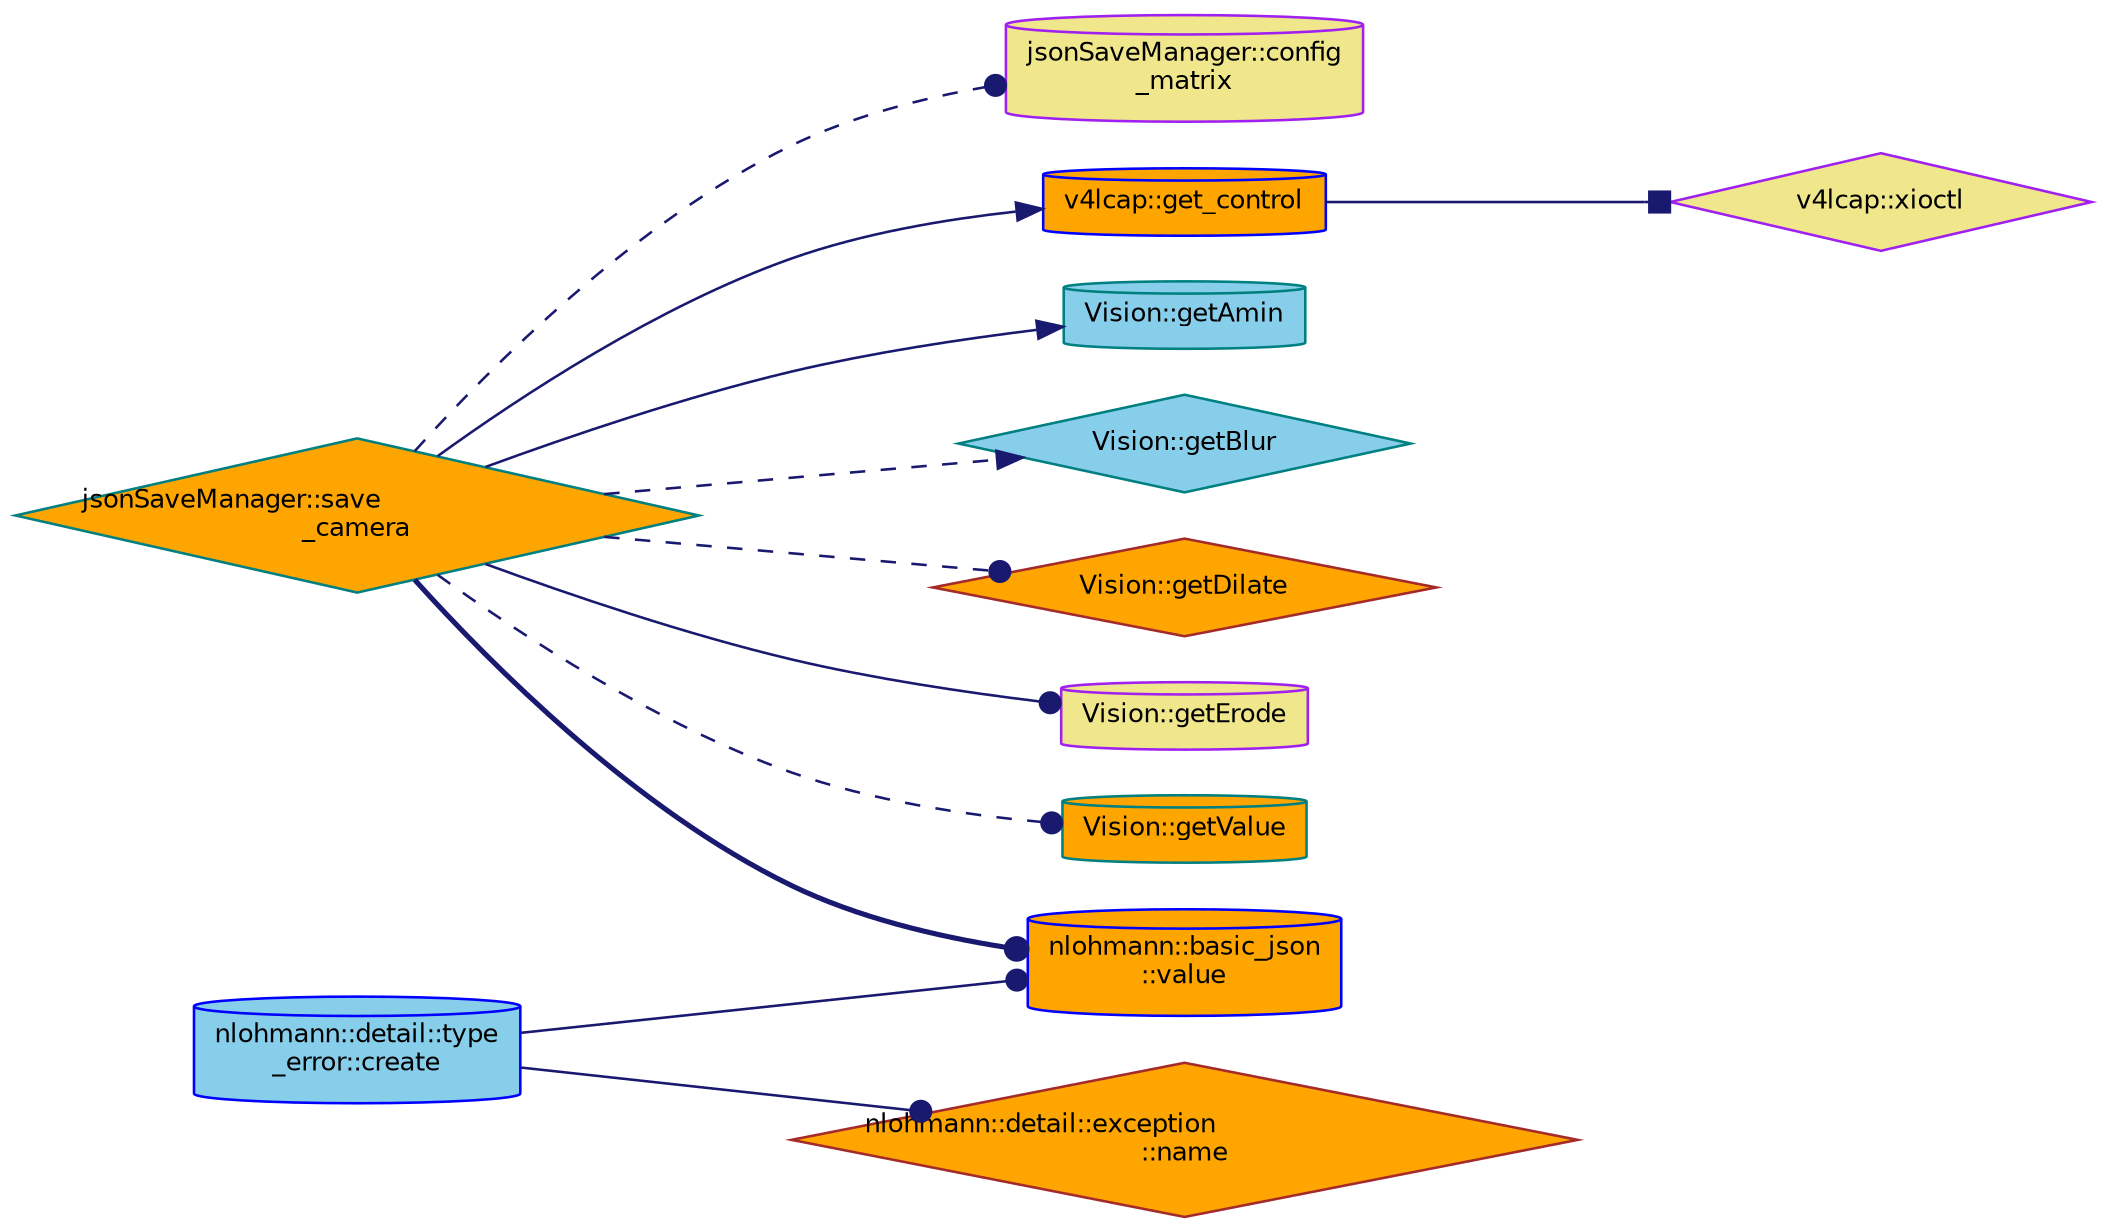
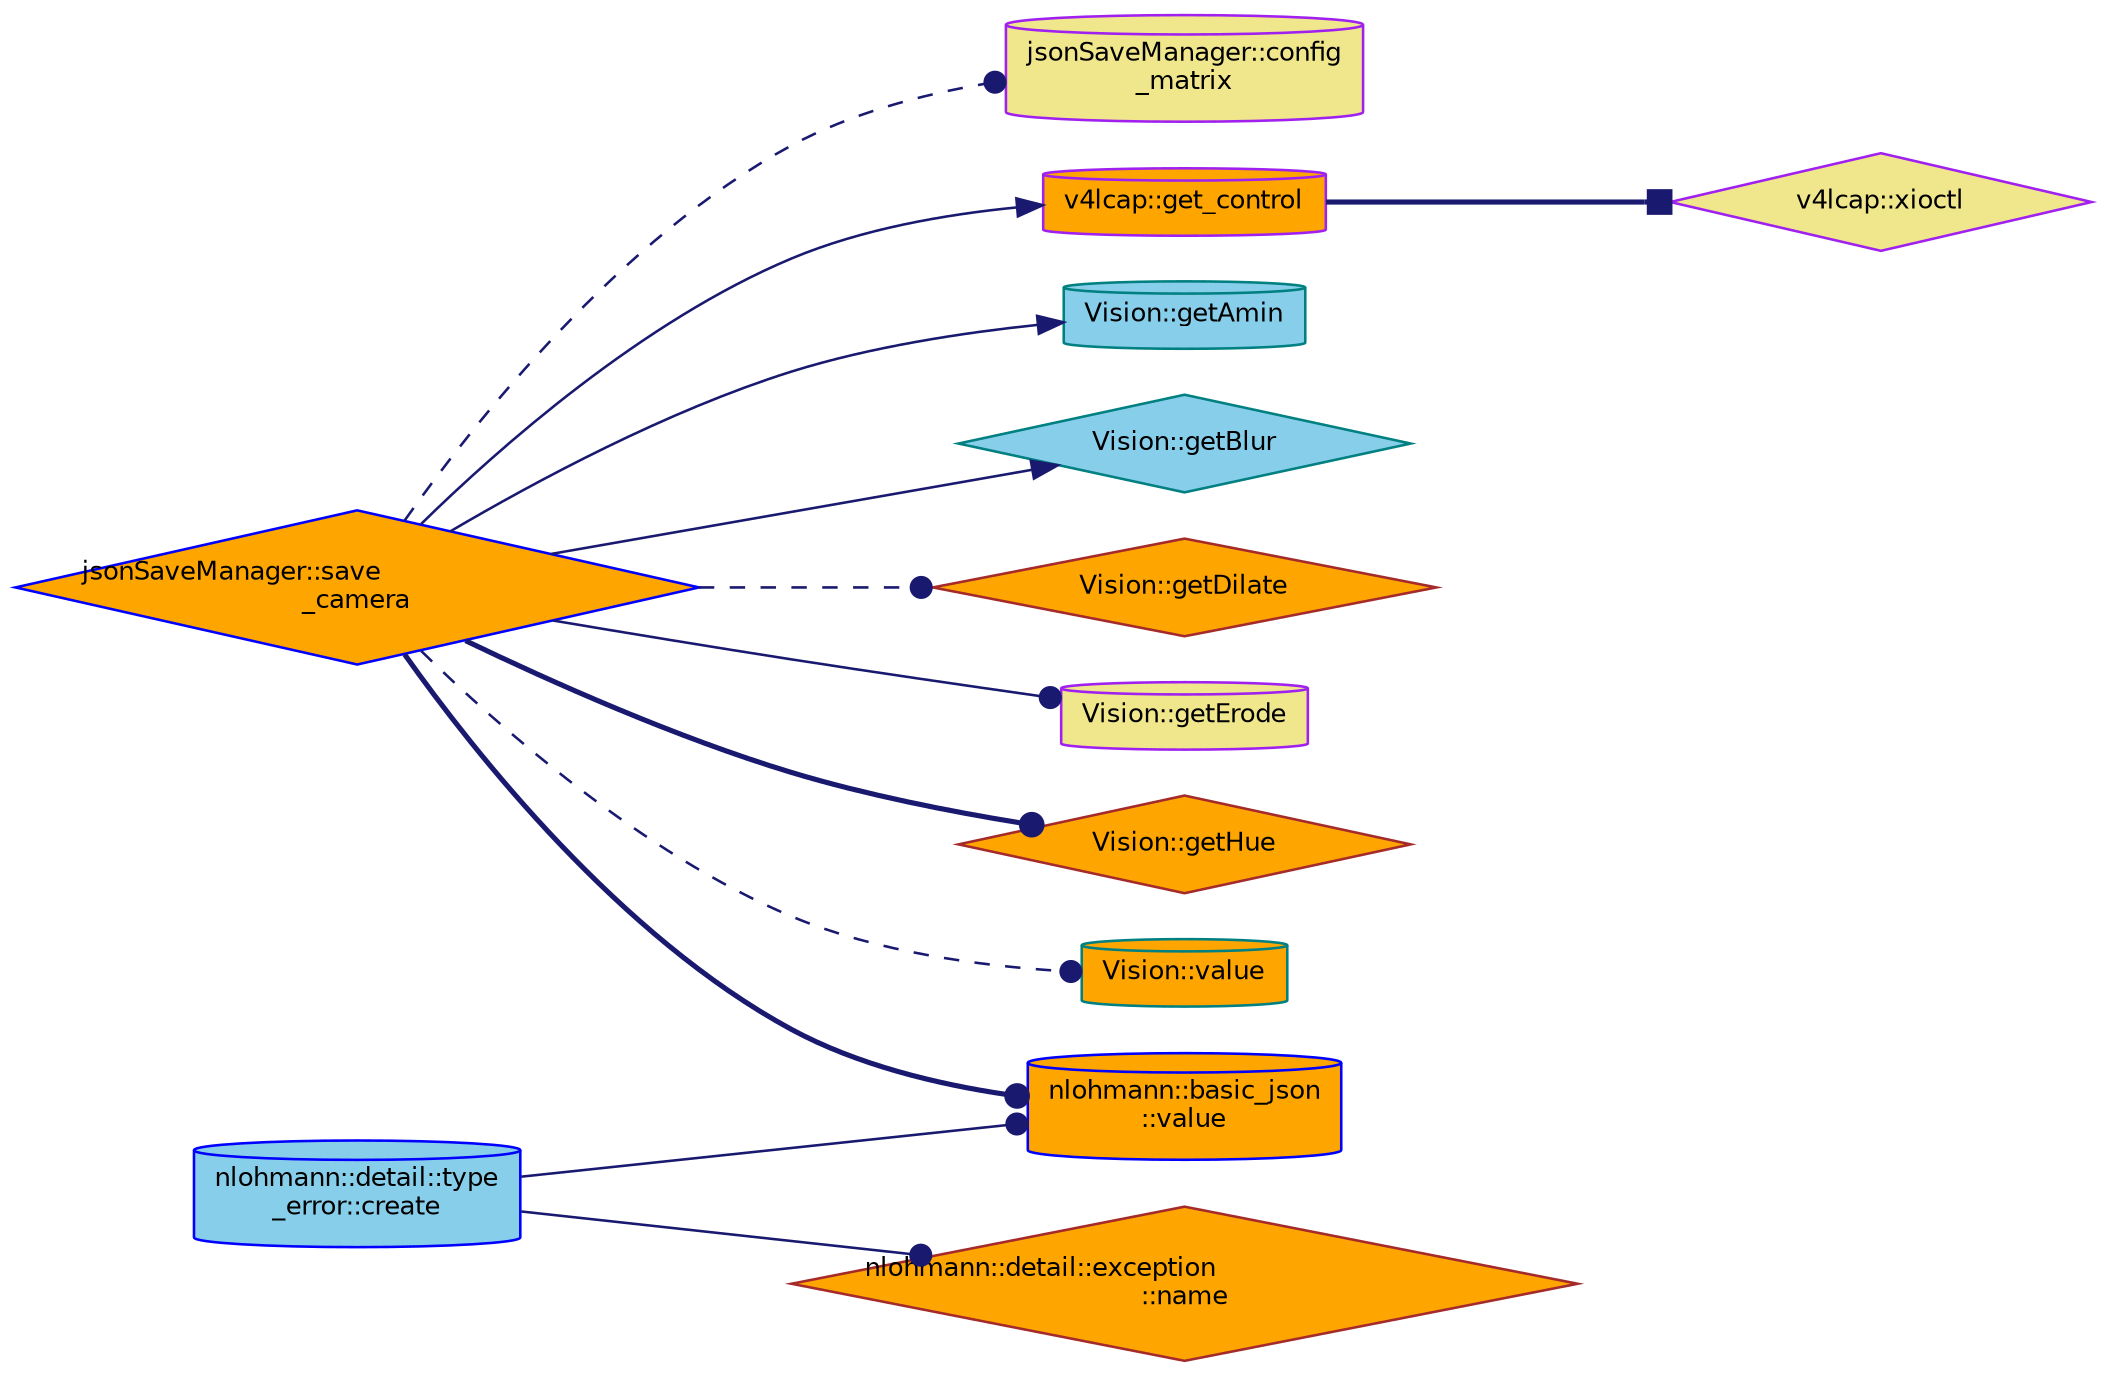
(1185, 202) -> (1185, 202)
(1485, 202) -> (1485, 202)
(801, 477) -> (792, 512)
(357, 515) -> (357, 587)
(1185, 829) -> (1185, 973)
none -> (1185, 844)
